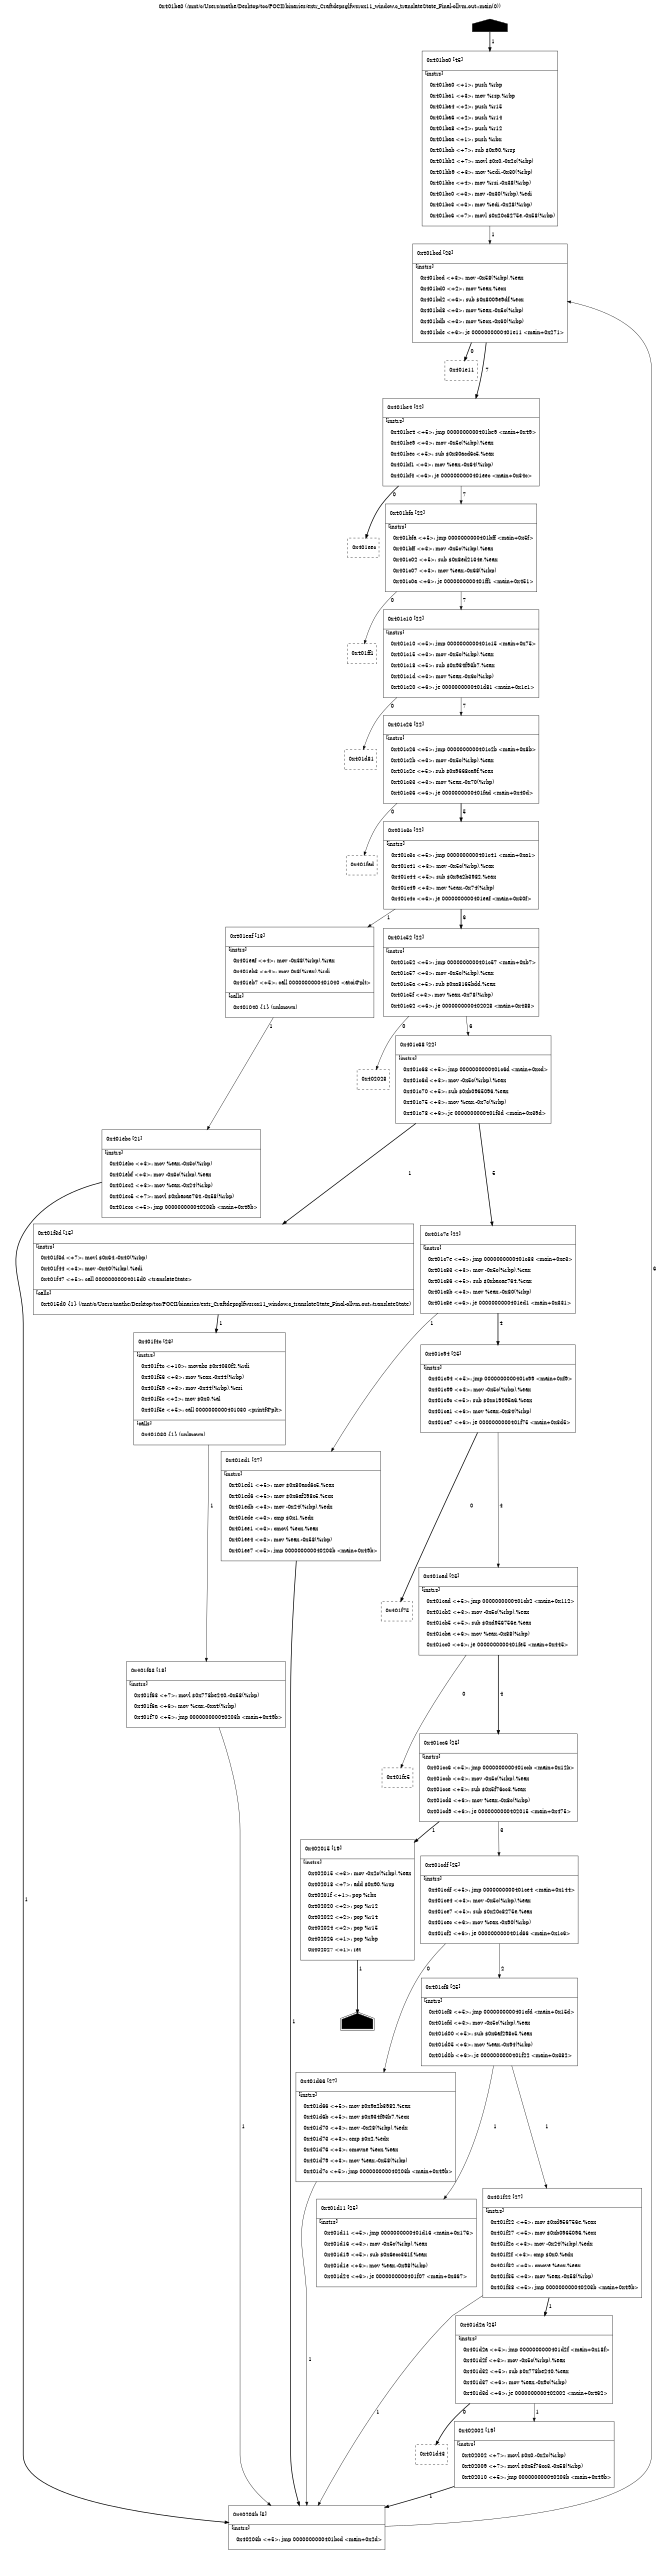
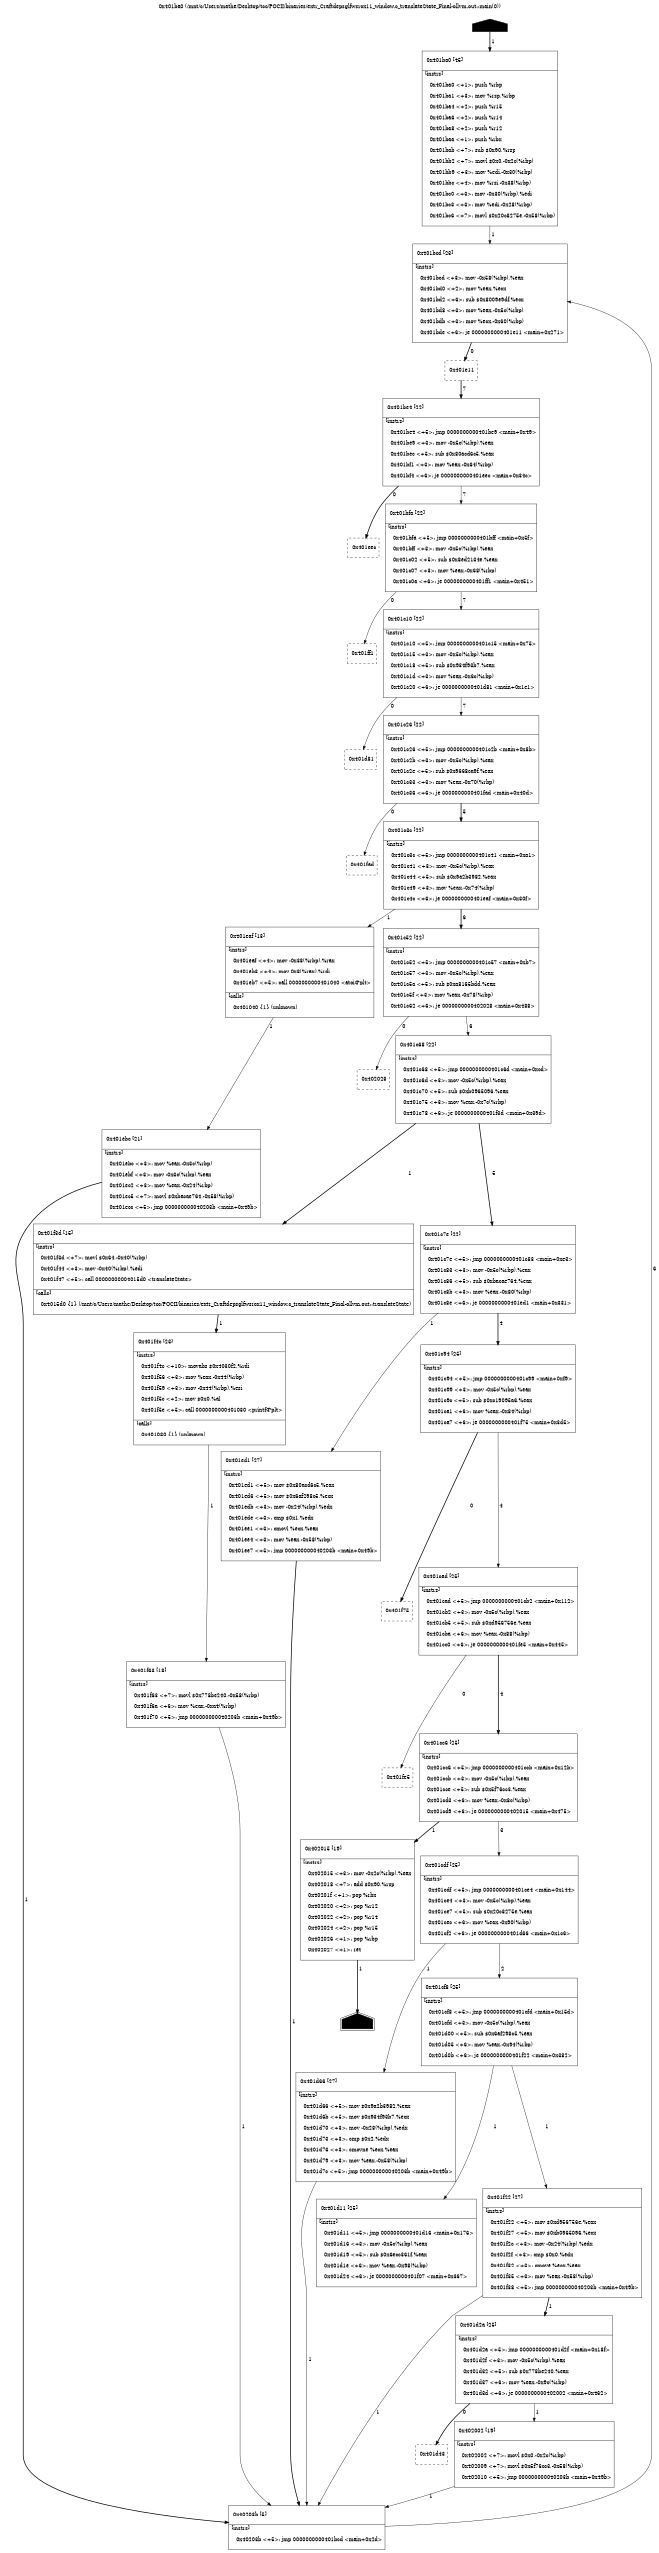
(483, 369) -> (461, 387)
(428, 1969) -> (428, 1969)
(421, 2497) -> (421, 2497)
